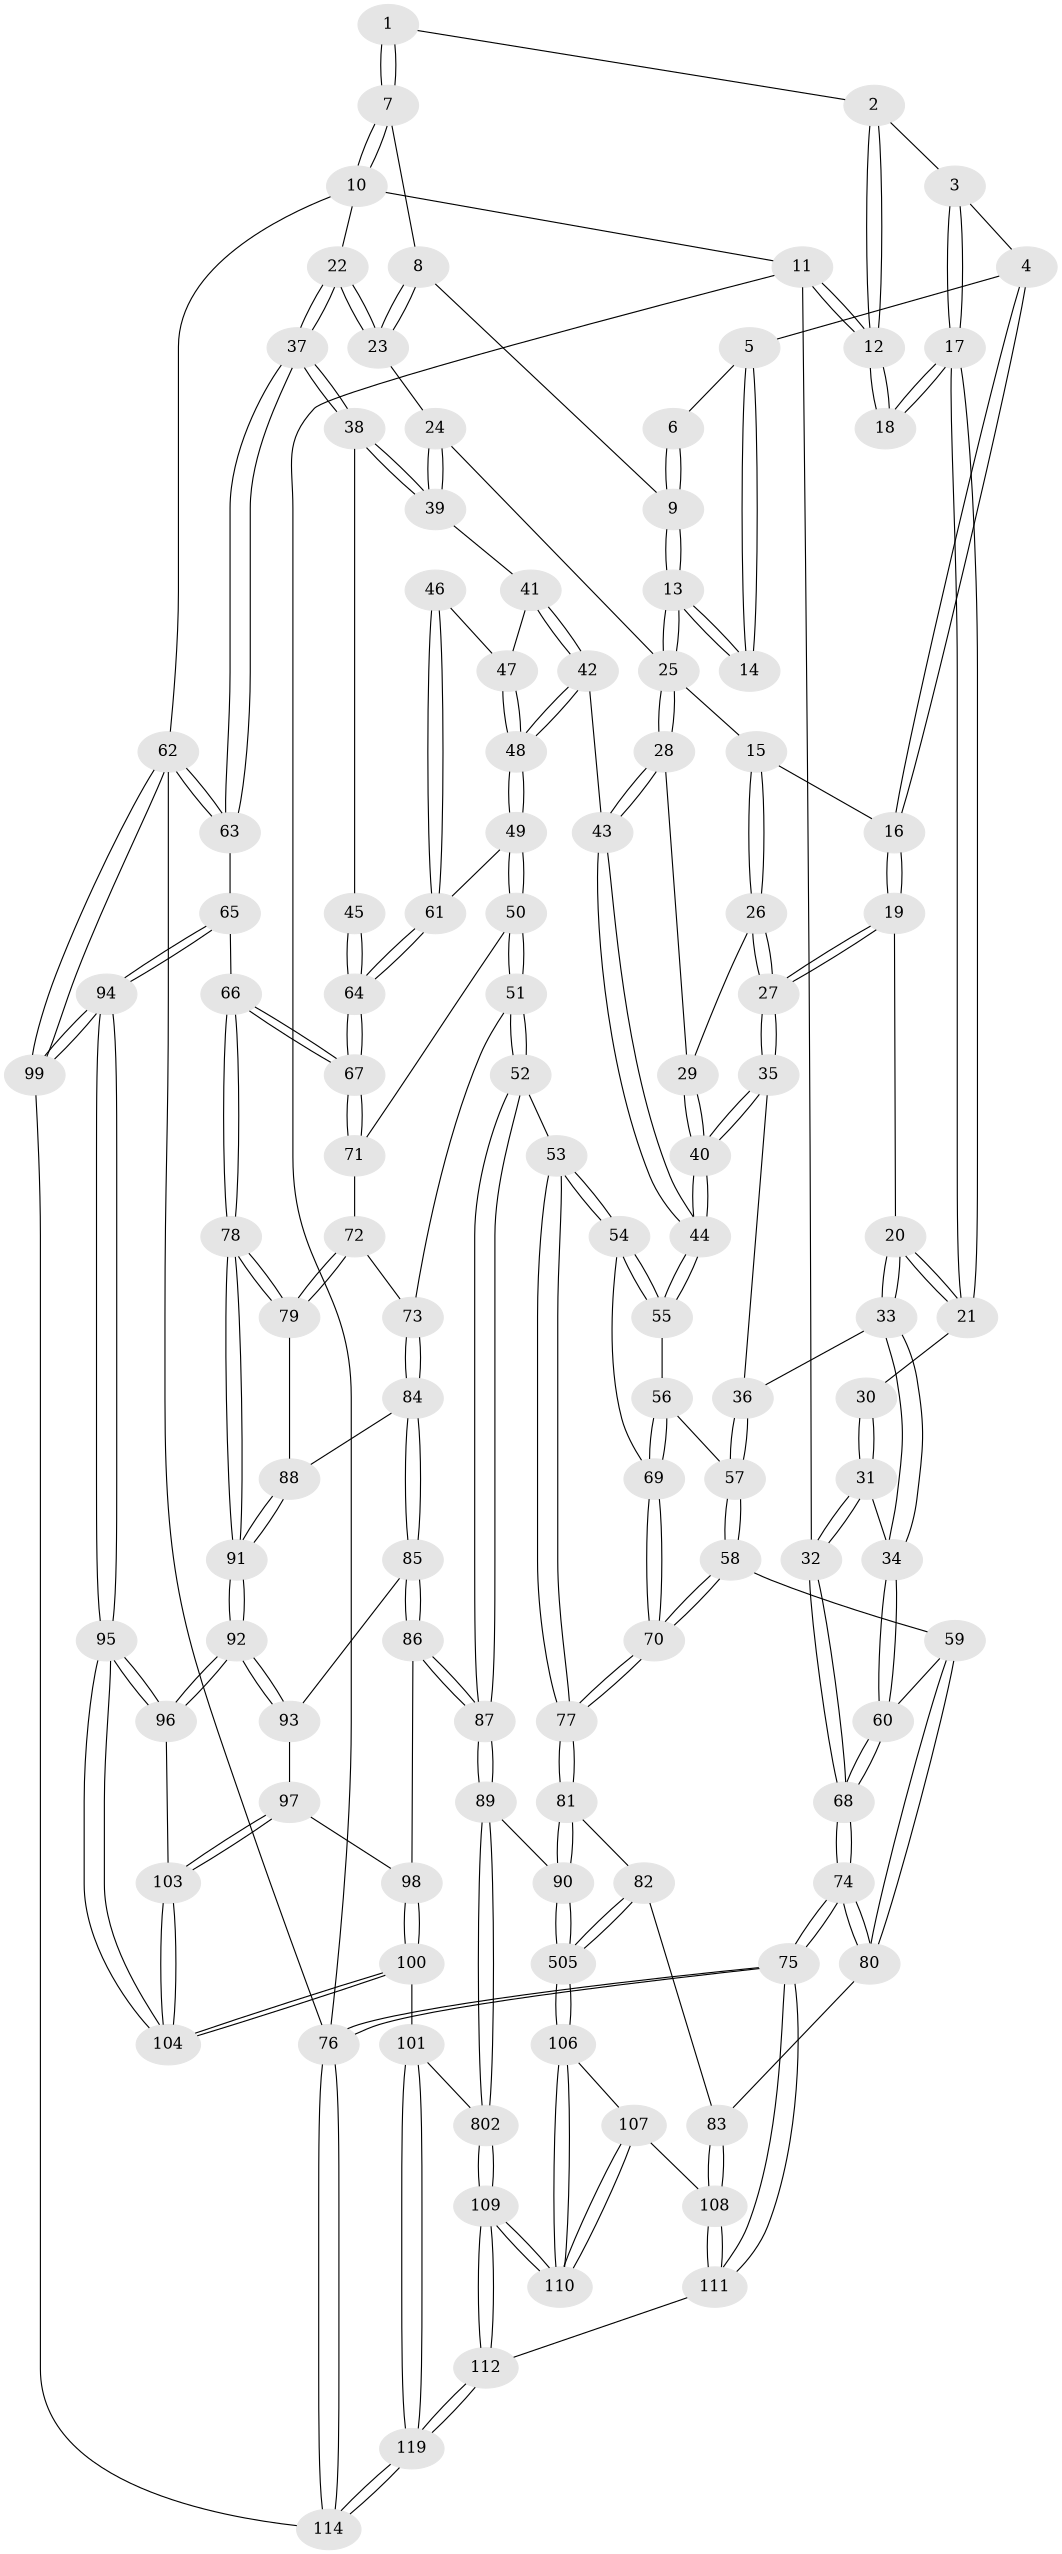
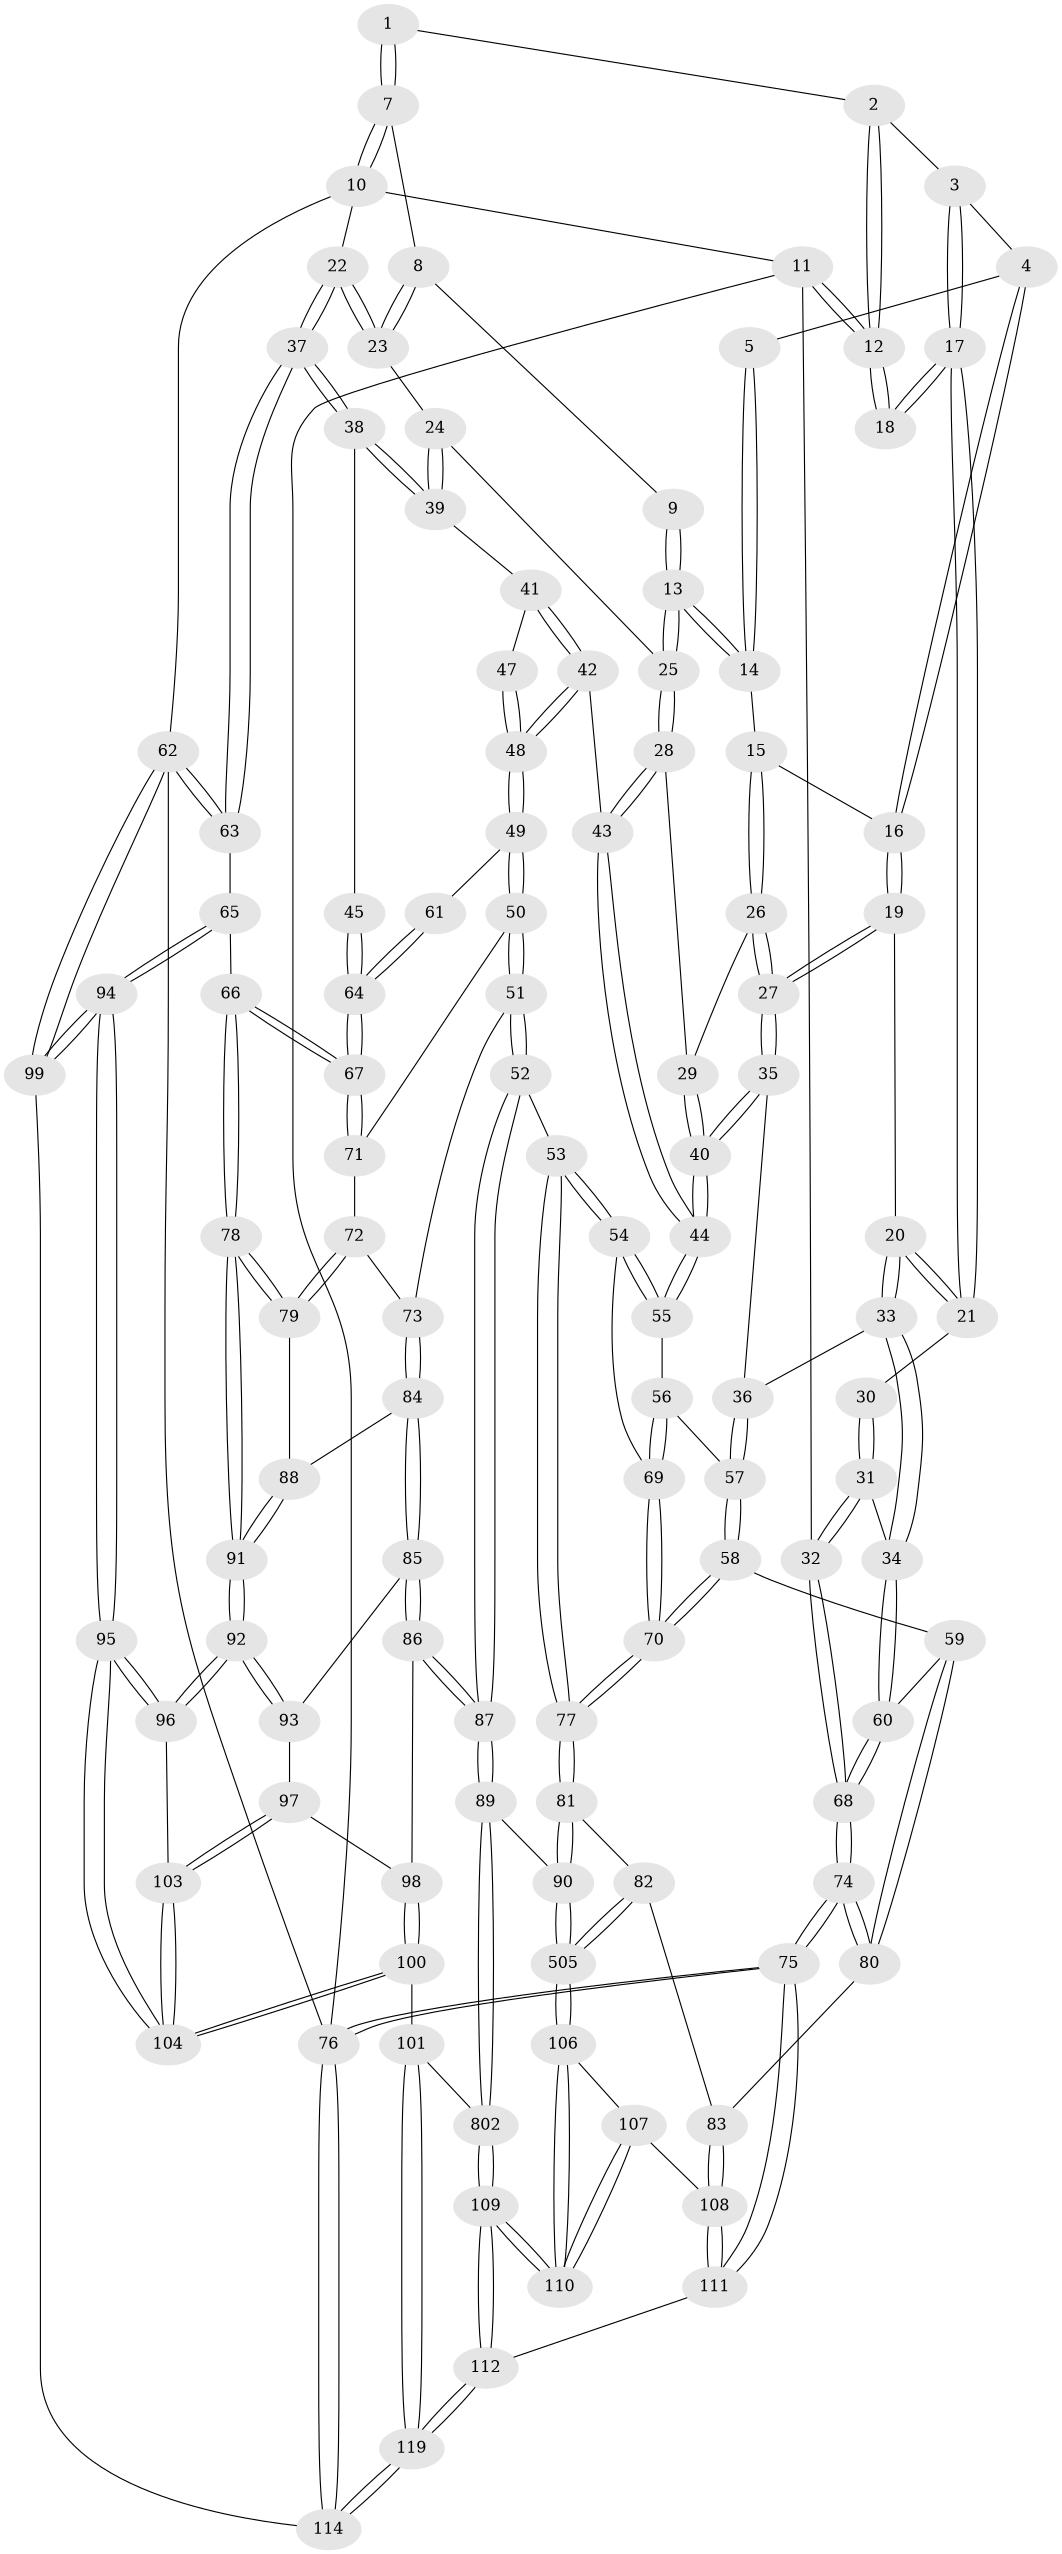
(673, 429) -> none
(435, 590) -> none
(713, 711) -> (753, 712)
